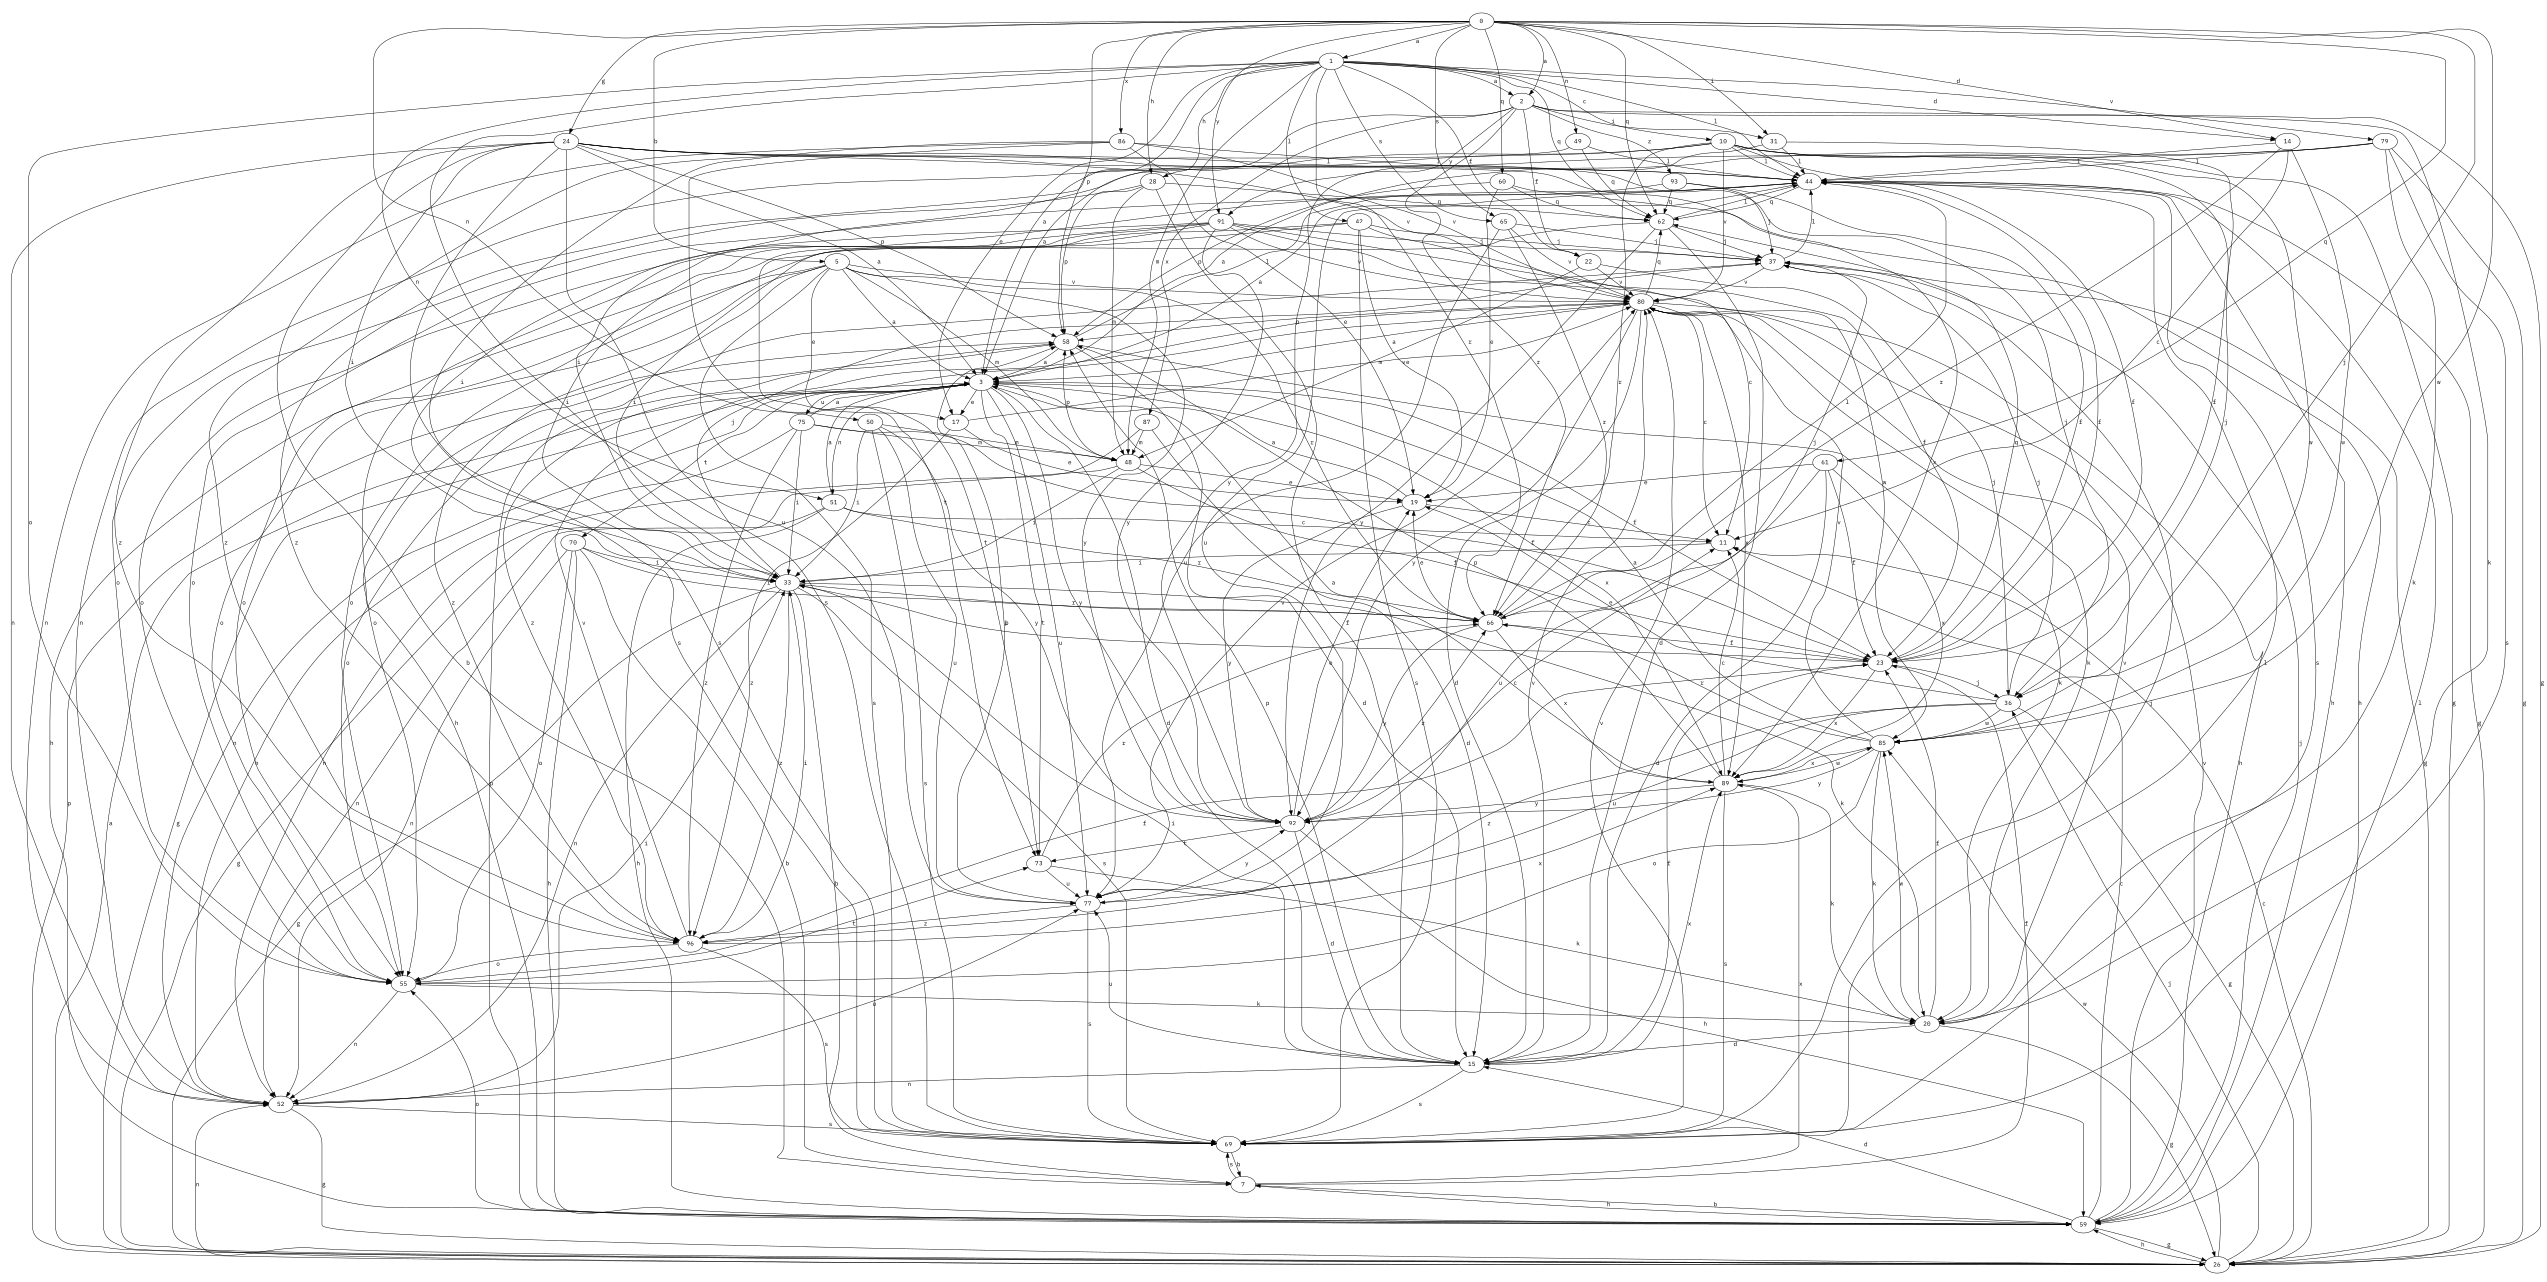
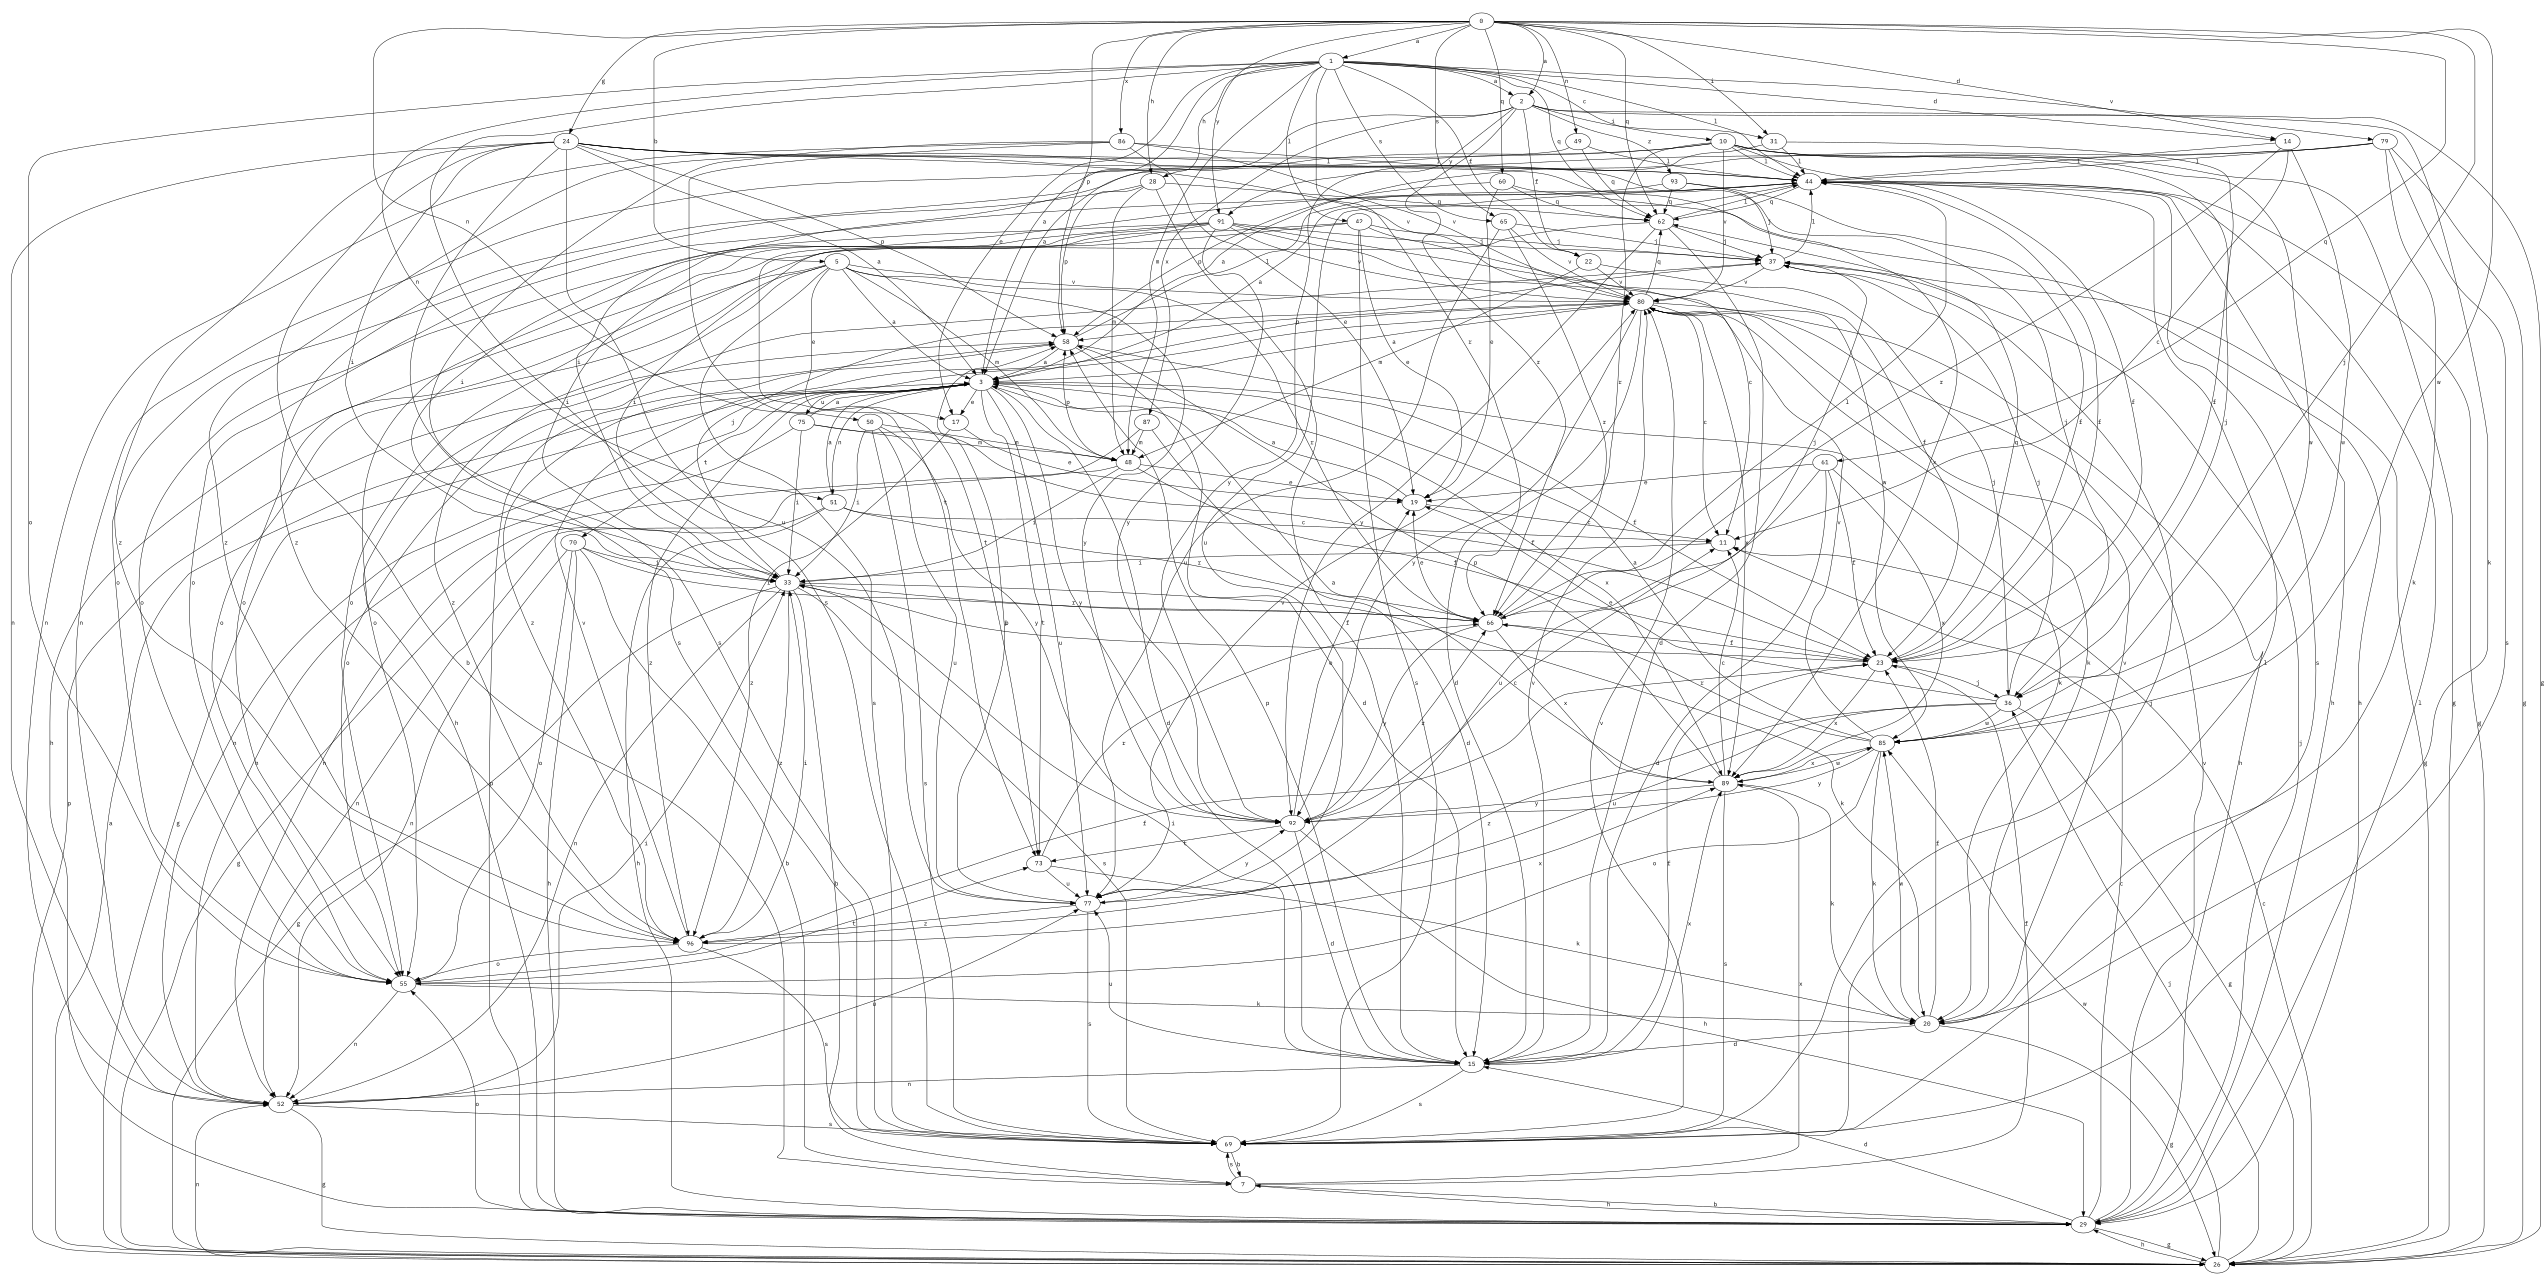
(1300, 372) -> none
(1223, 616) -> none
(706, 671) -> (672, 541)
(2083, 1225) -> (2083, 1225)
